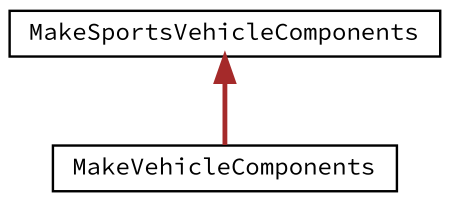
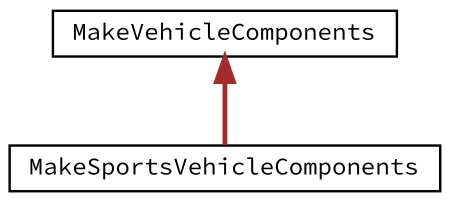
(225, 114) -> (225, 114)
